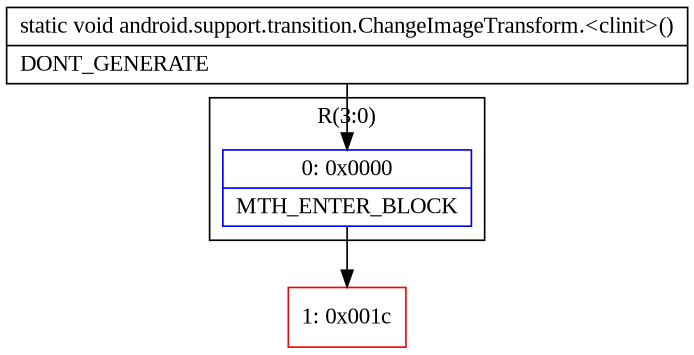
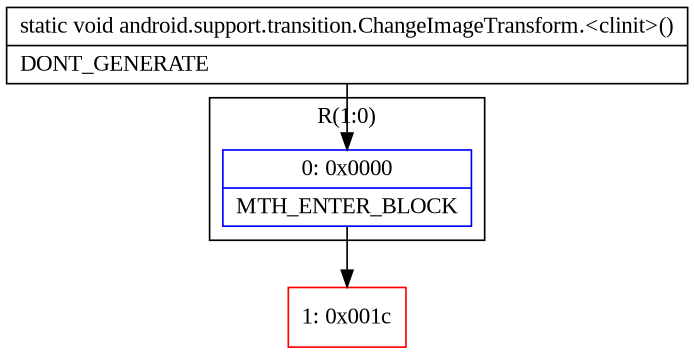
(347, 117) -> (347, 117)
